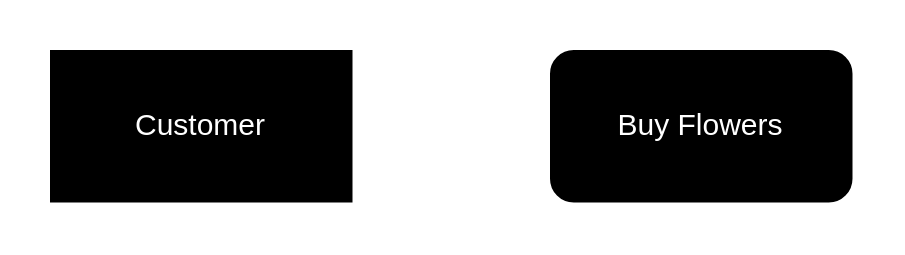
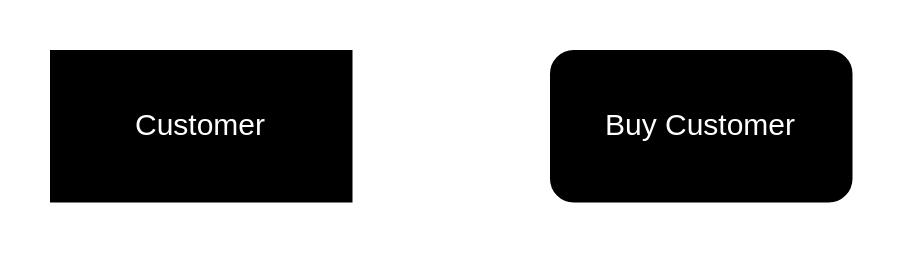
(701, 126) -> (701, 126)
